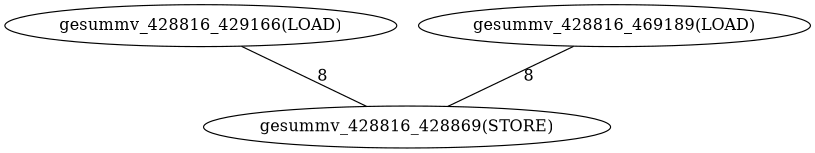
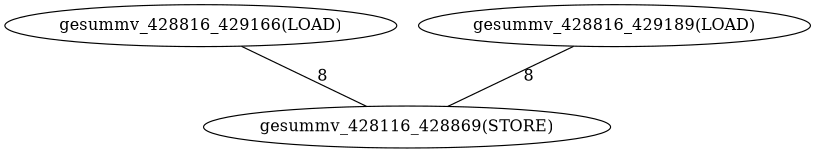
(614, 26) -> (614, 26)
(407, 127) -> (407, 127)
